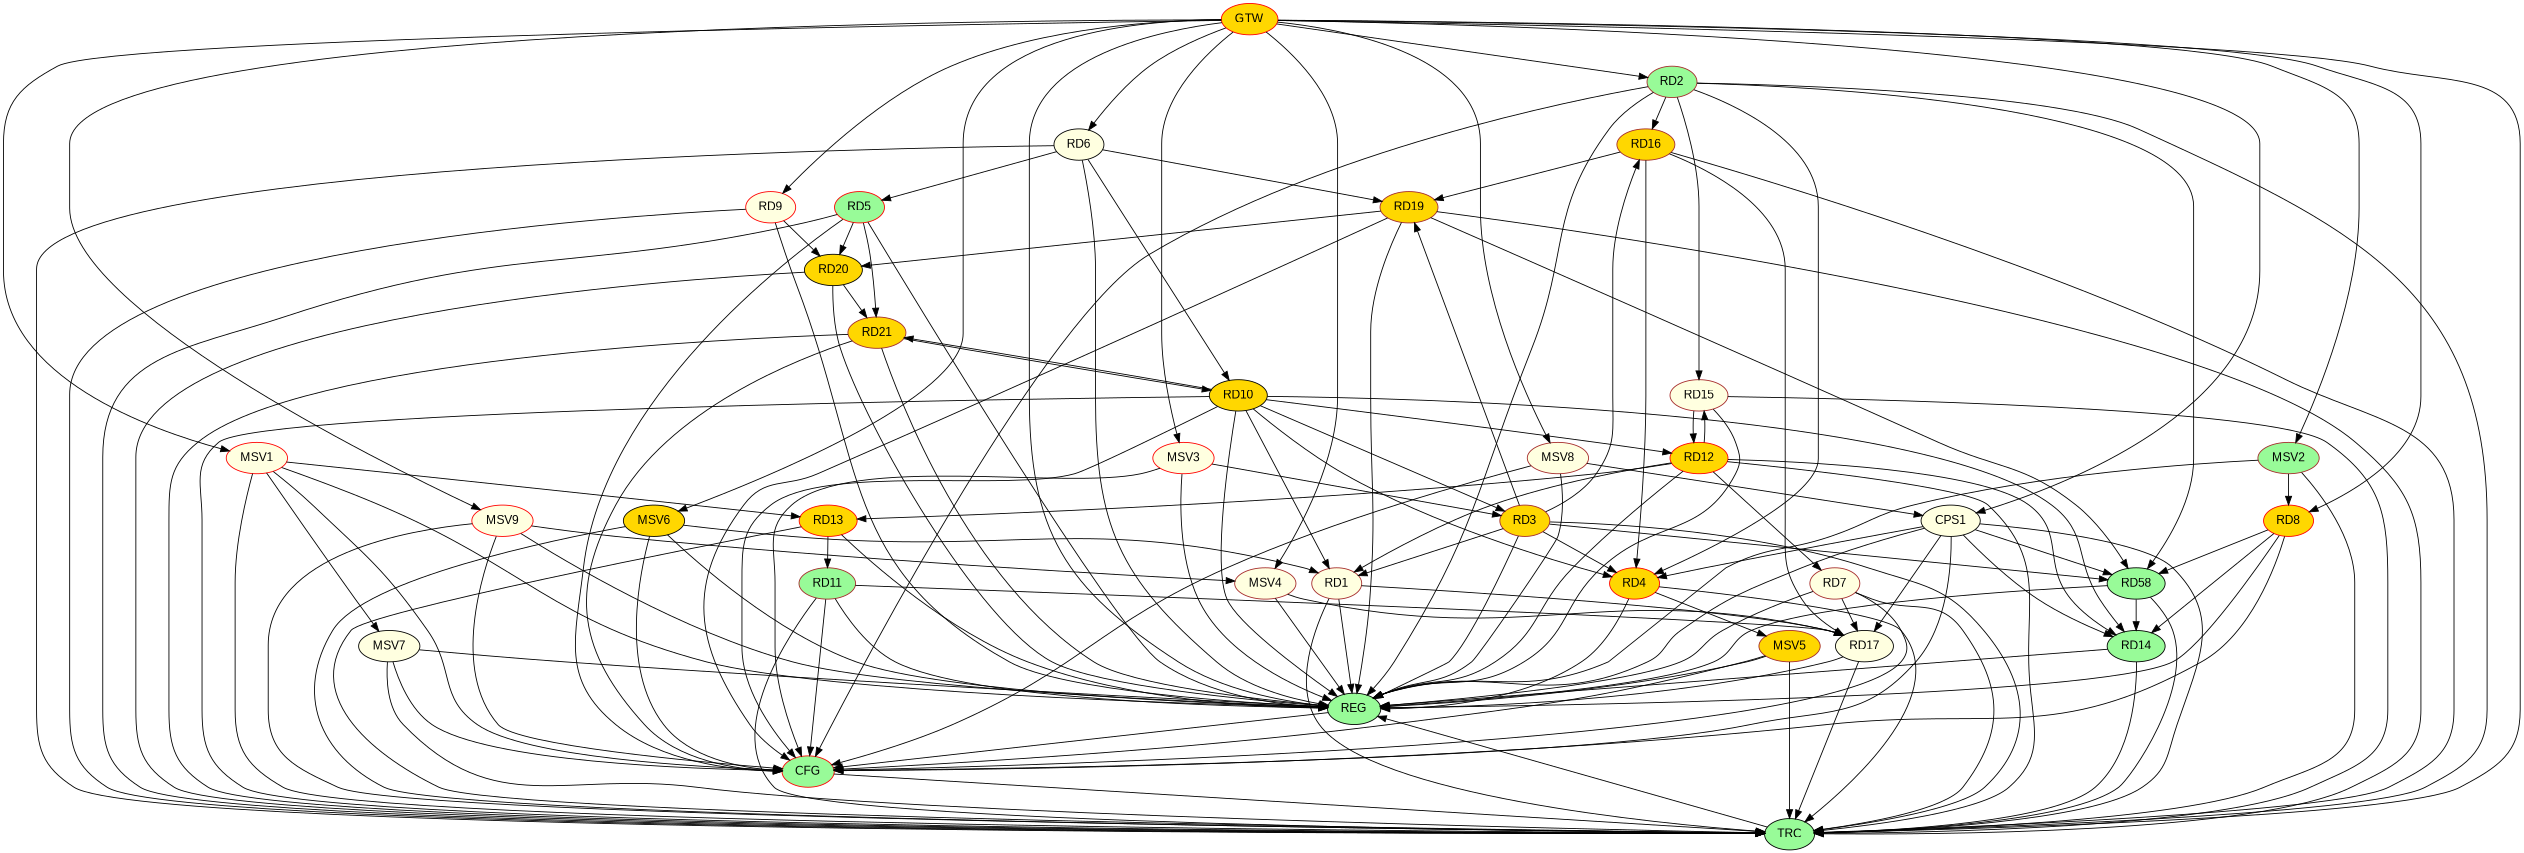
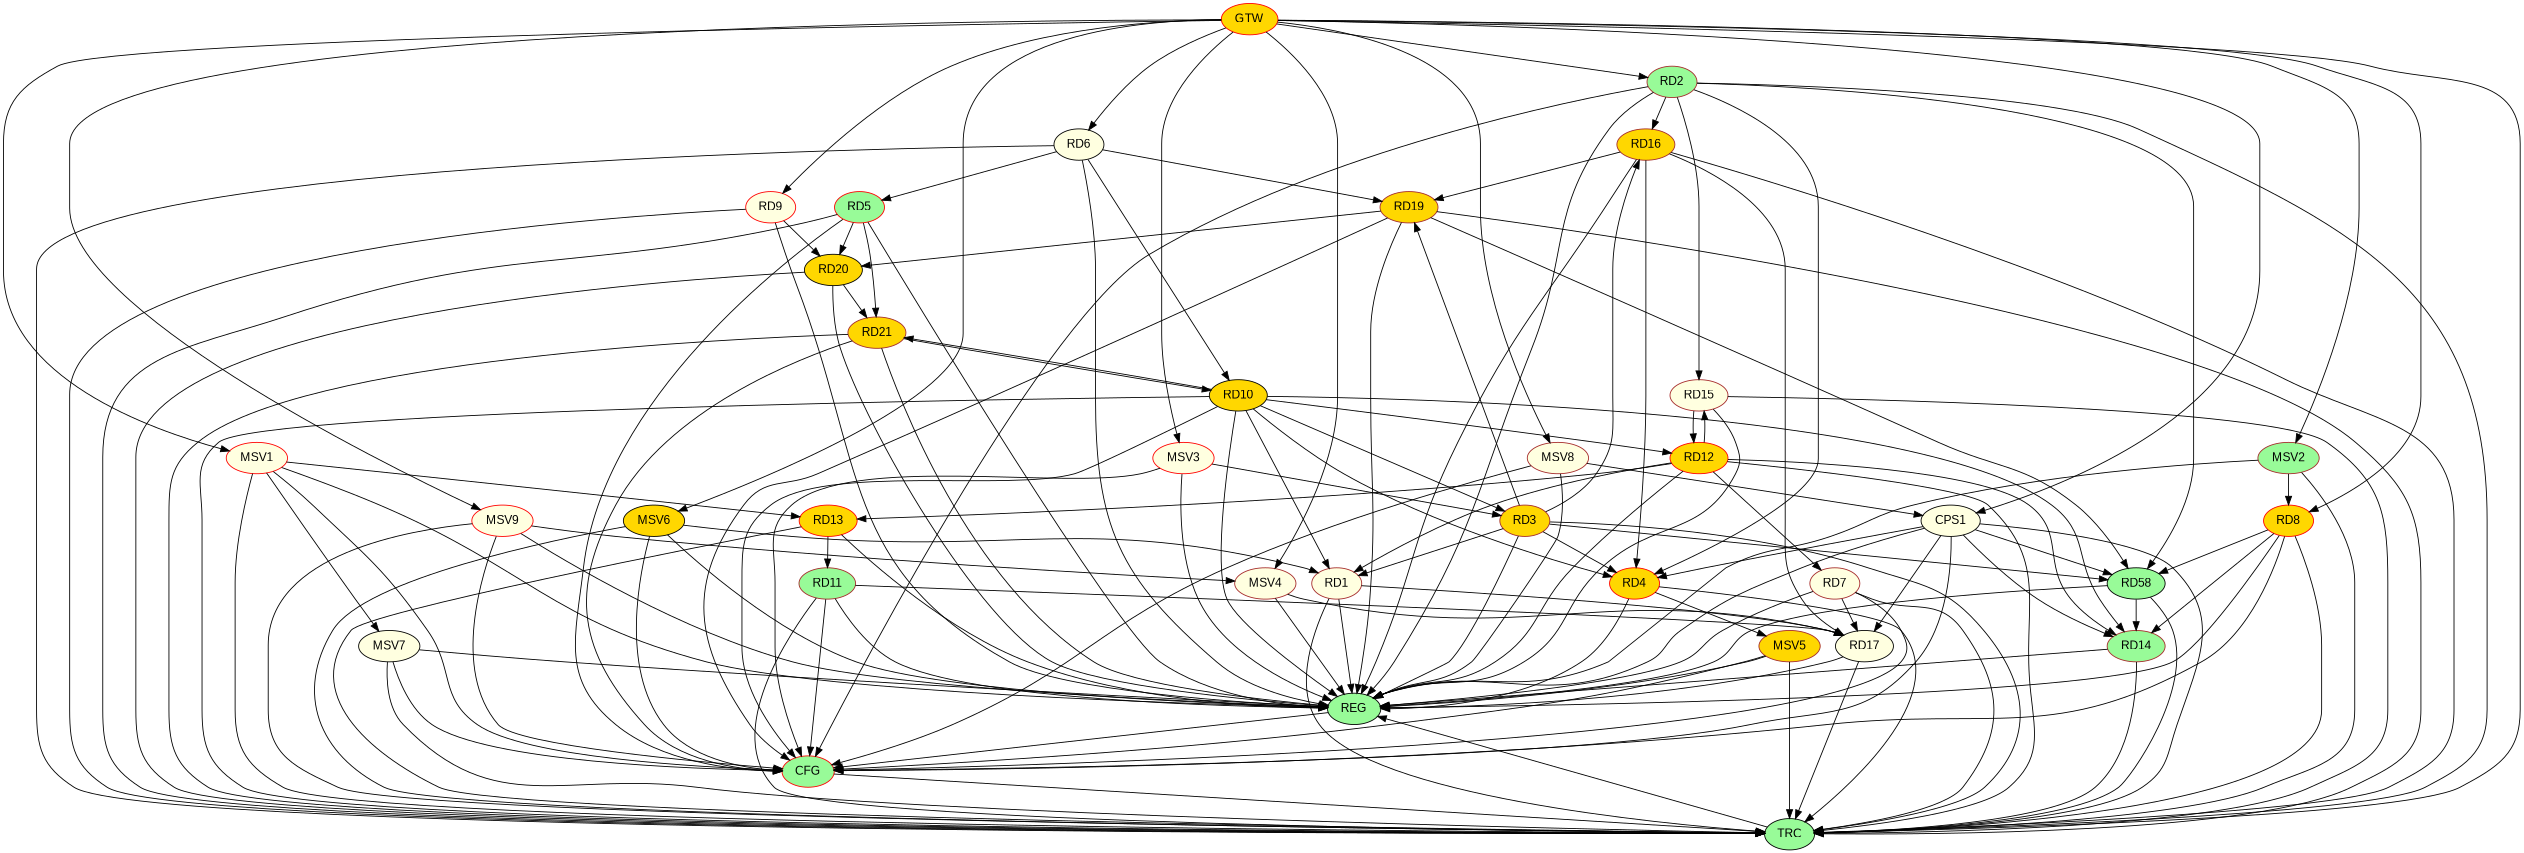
(1030, 406) -> (1475, 409)
(2136, 646) -> (2136, 646)
none -> (2177, 797)
